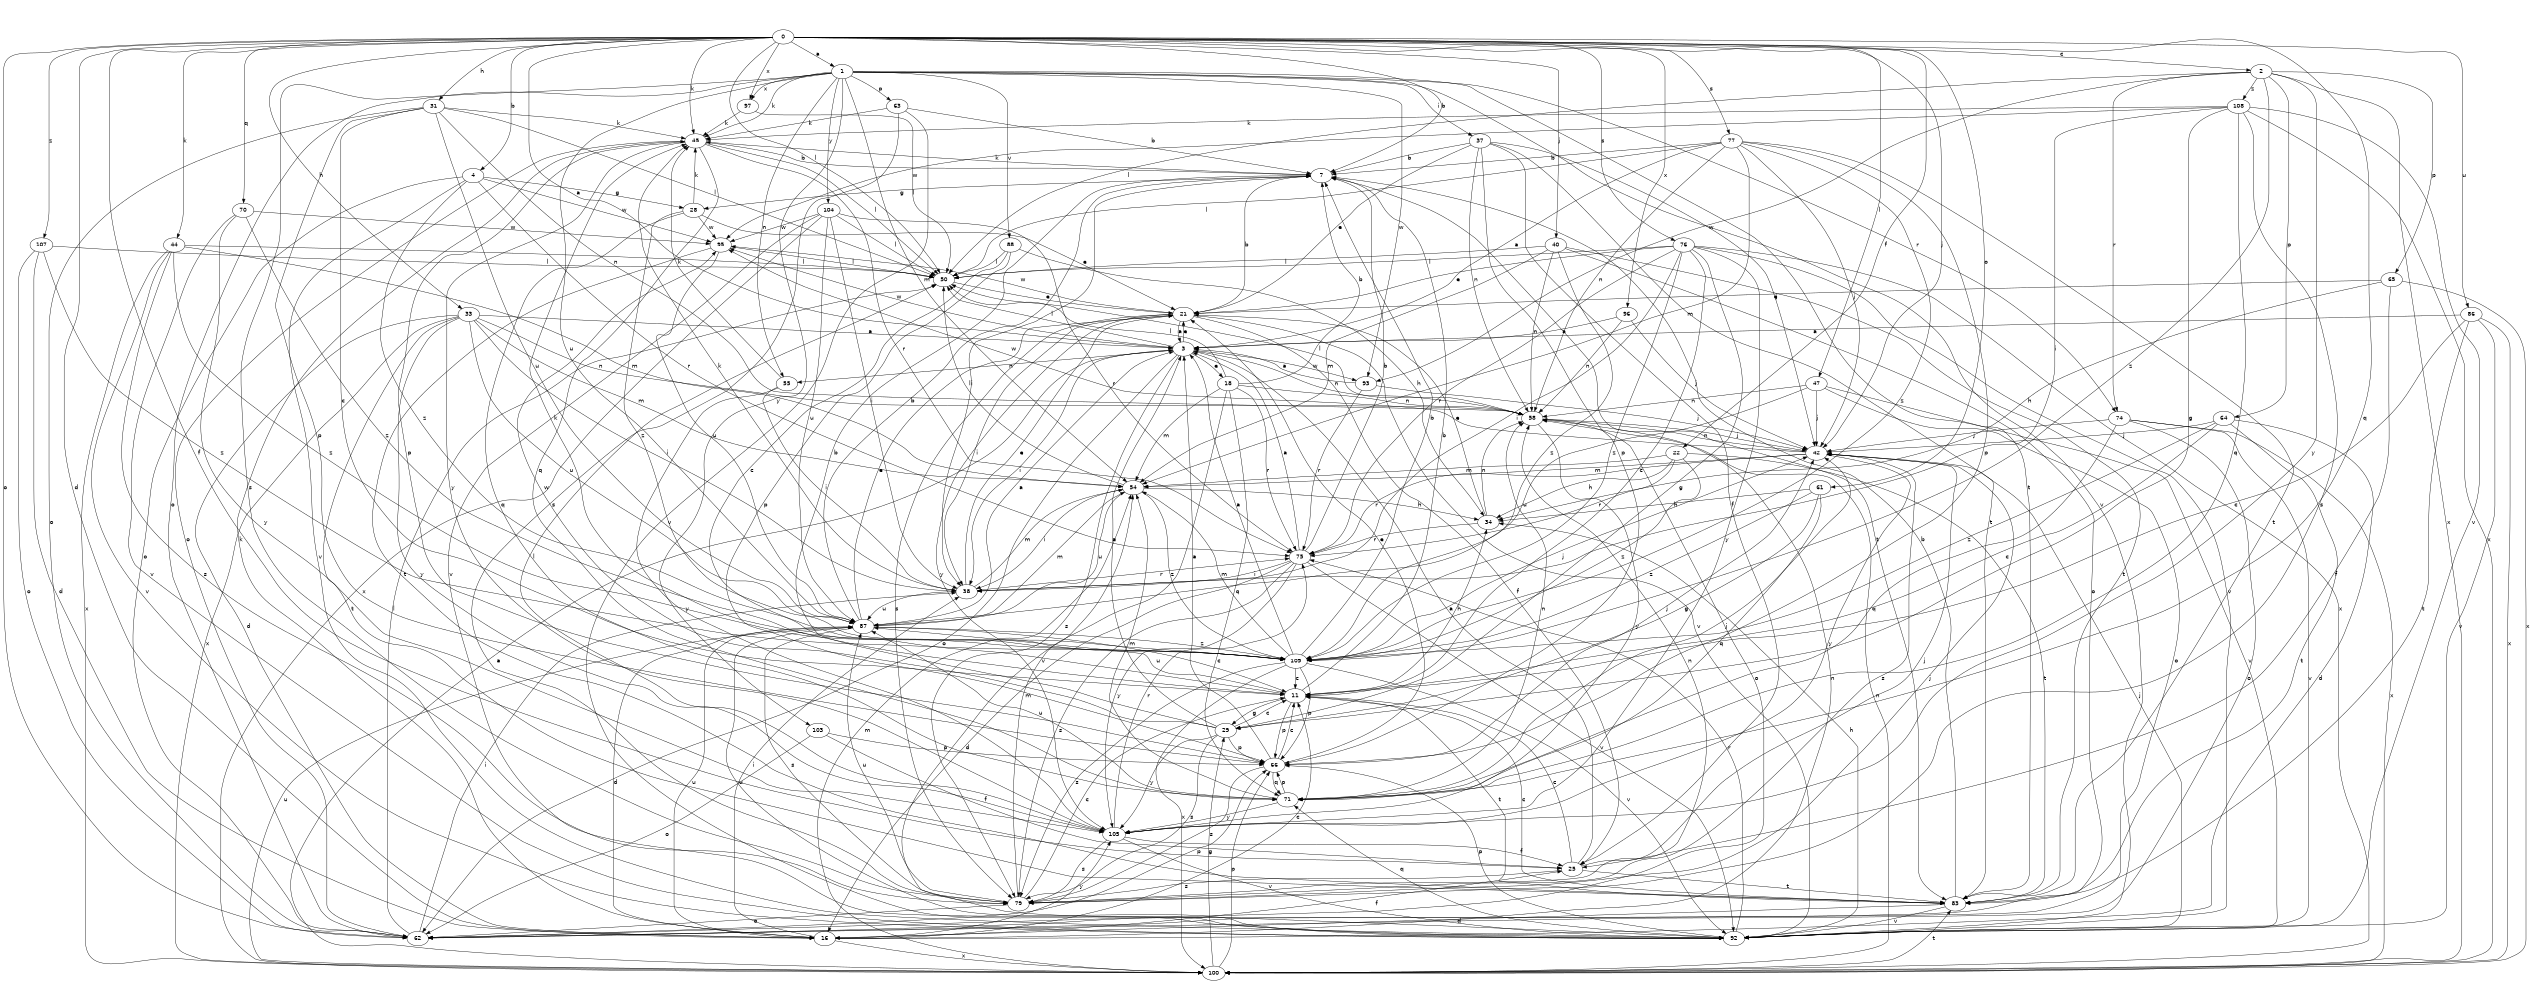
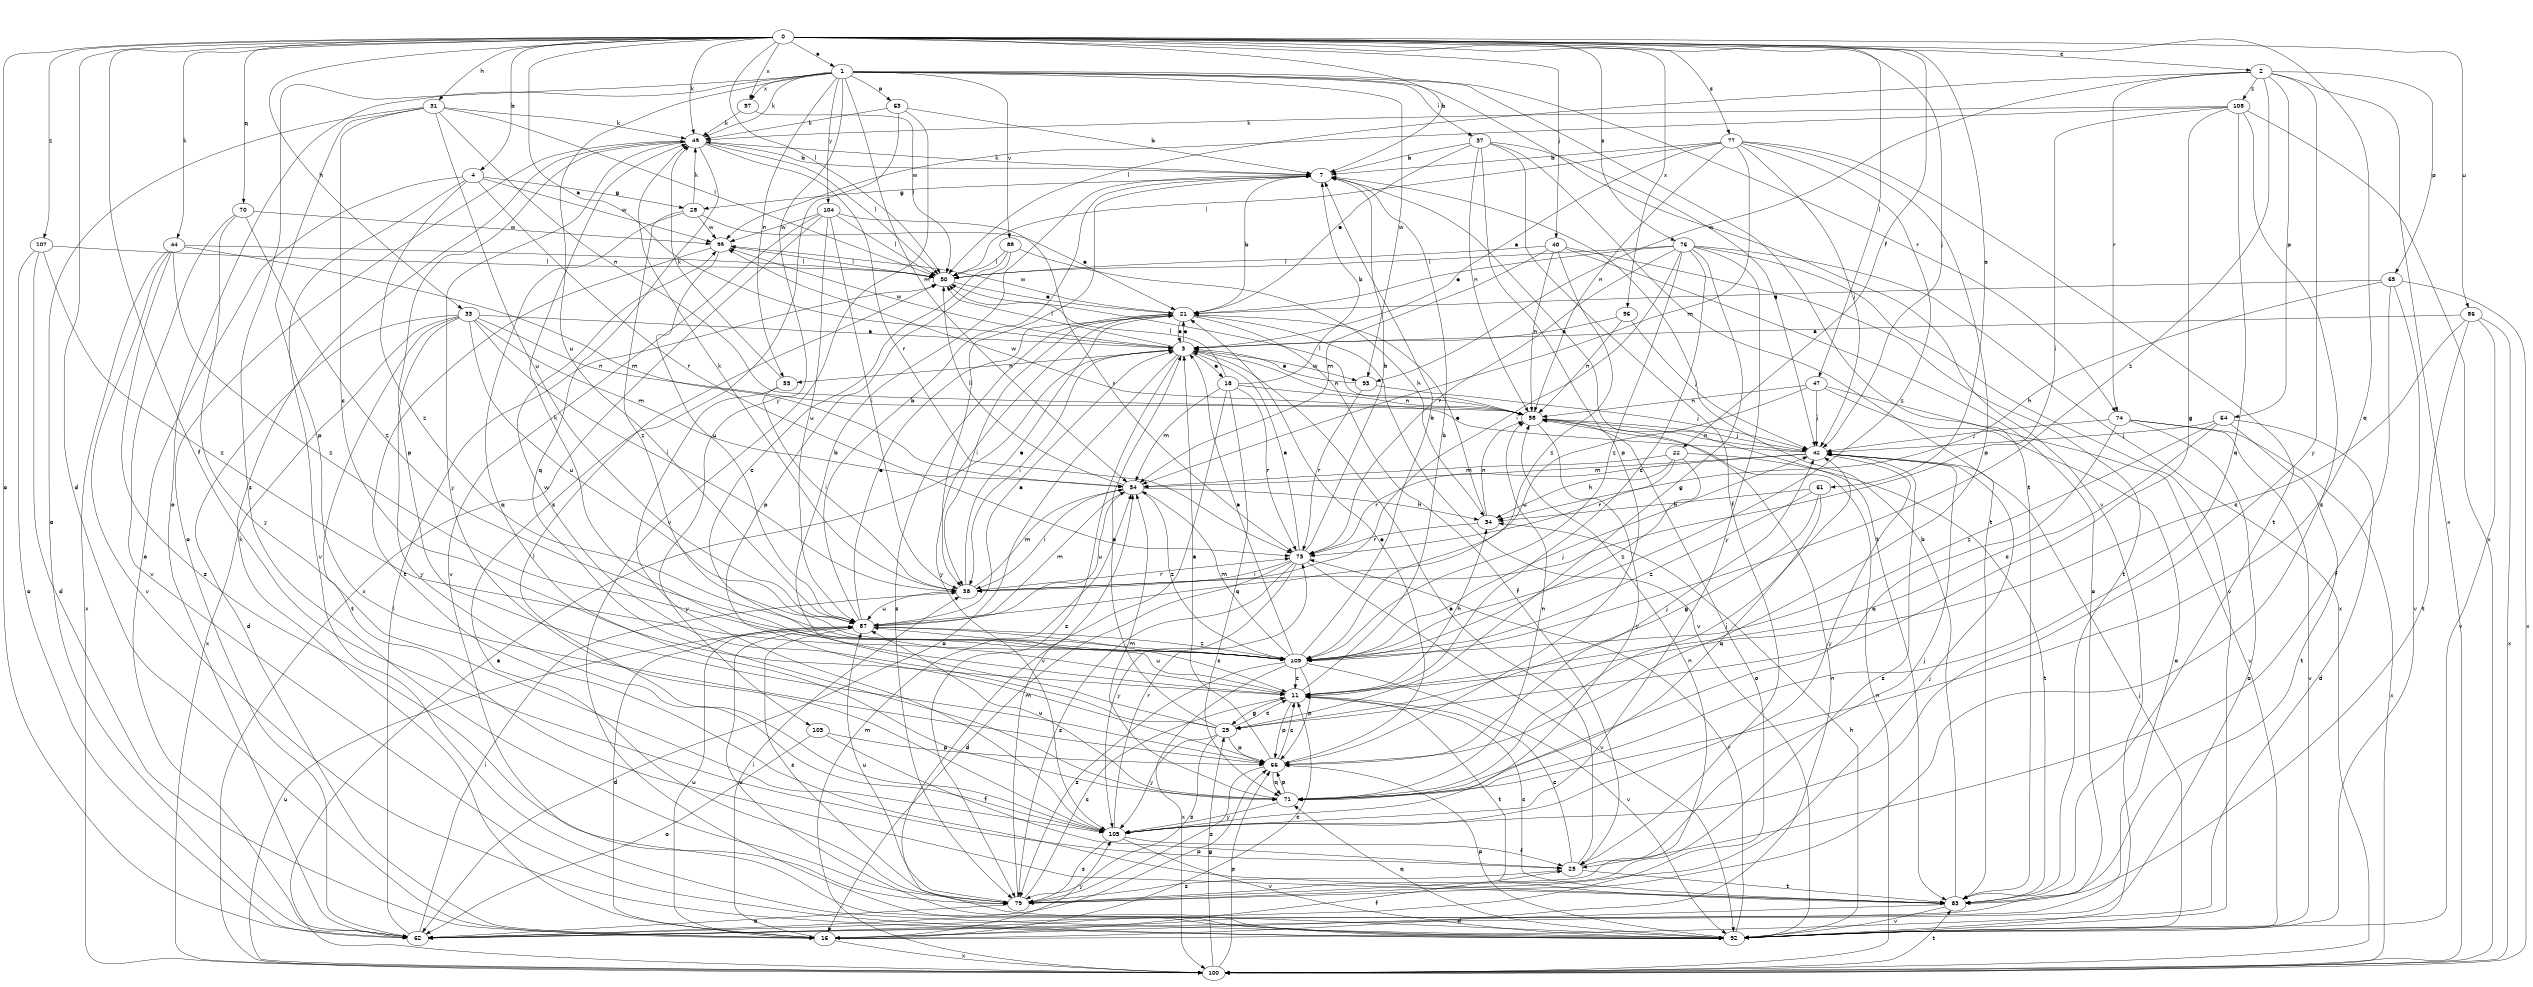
(2394, 743) -> (2339, 884)
